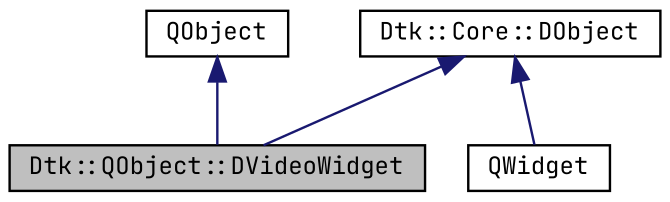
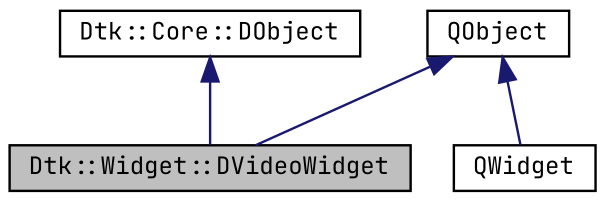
(527, 113) -> (514, 113)
(217, 168) -> (210, 168)
